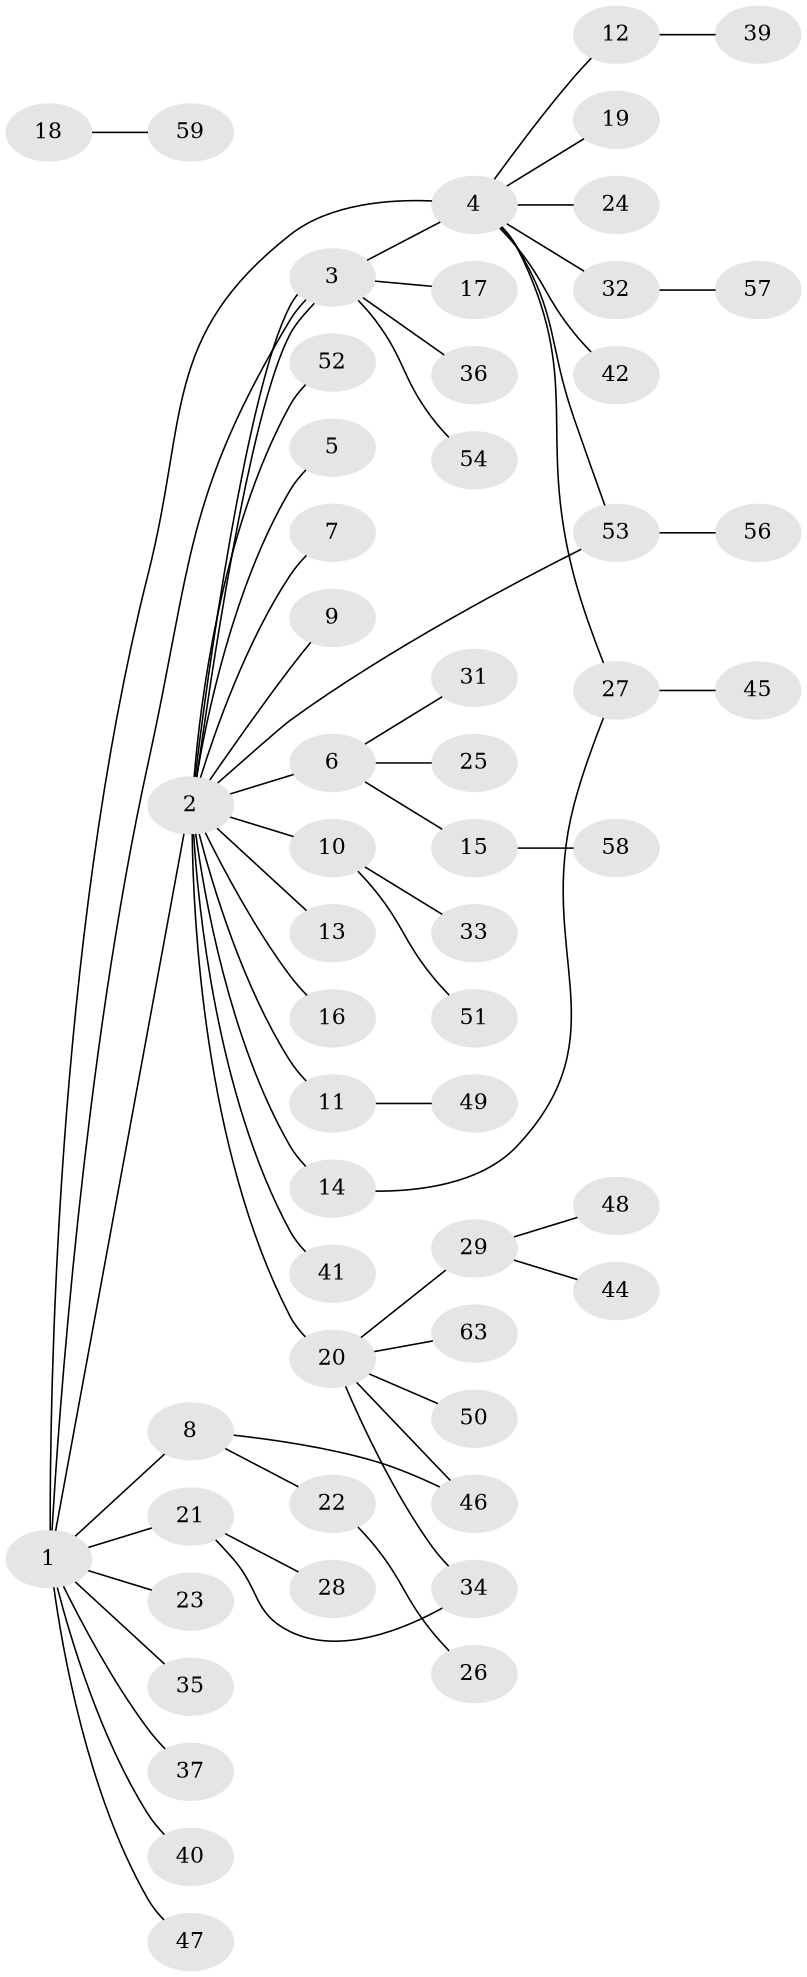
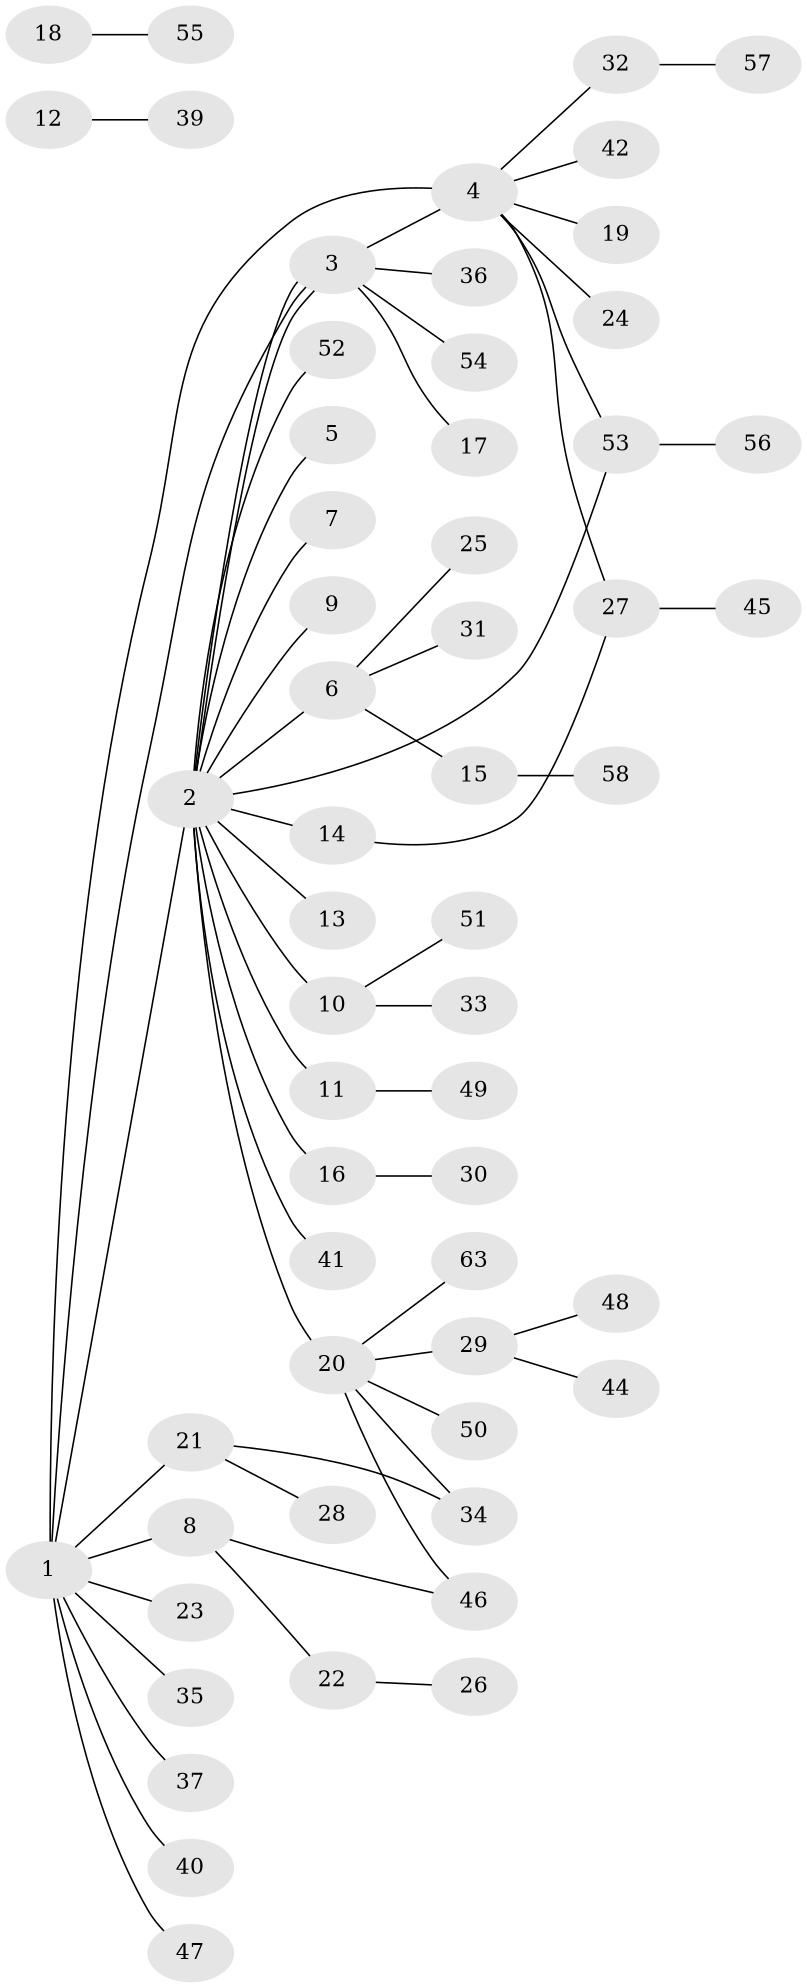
(541, 117) -> none
(191, 132) -> (191, 35)
none -> (474, 1176)
